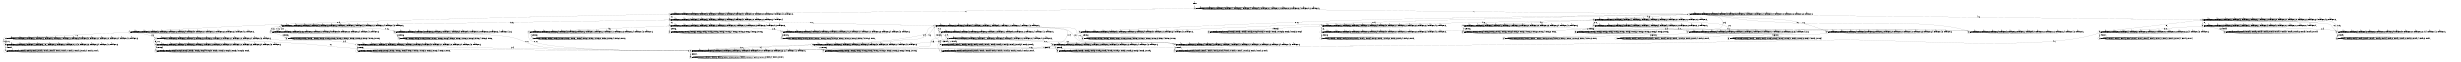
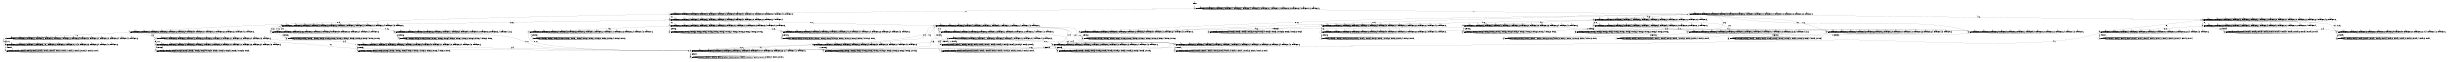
none -> (1262, 28)
(944, 35) -> (1069, 41)
none -> (1849, 35)
